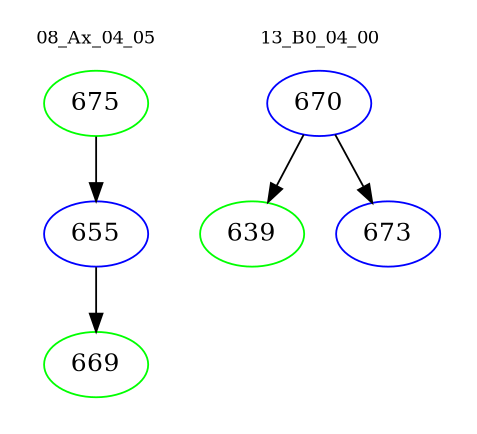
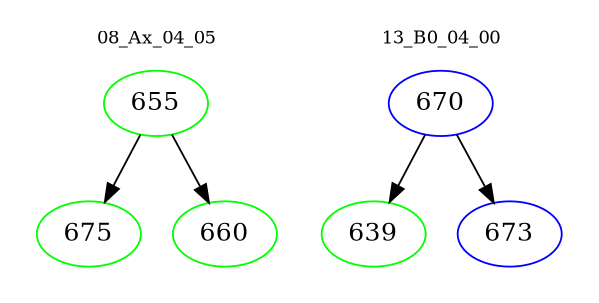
(96, 160) -> (127, 160)
(96, 234) -> (156, 103)
(96, 365) -> (225, 234)
